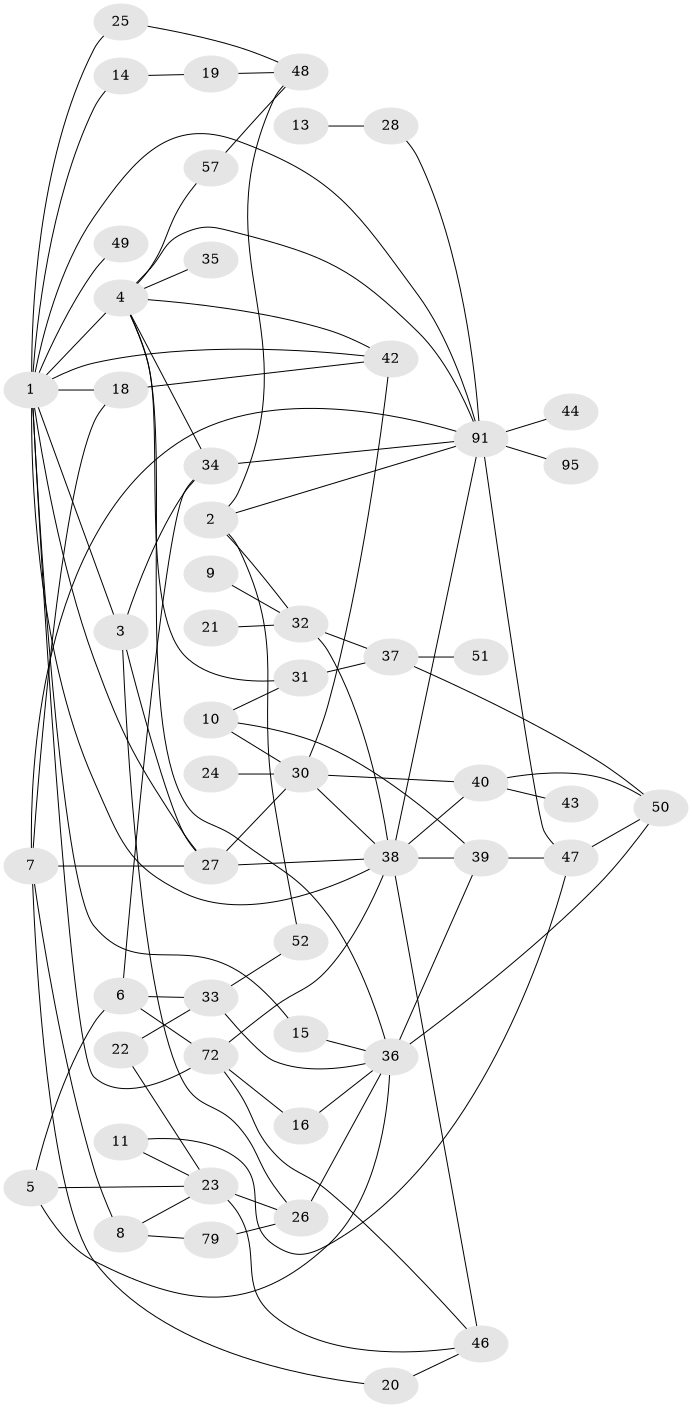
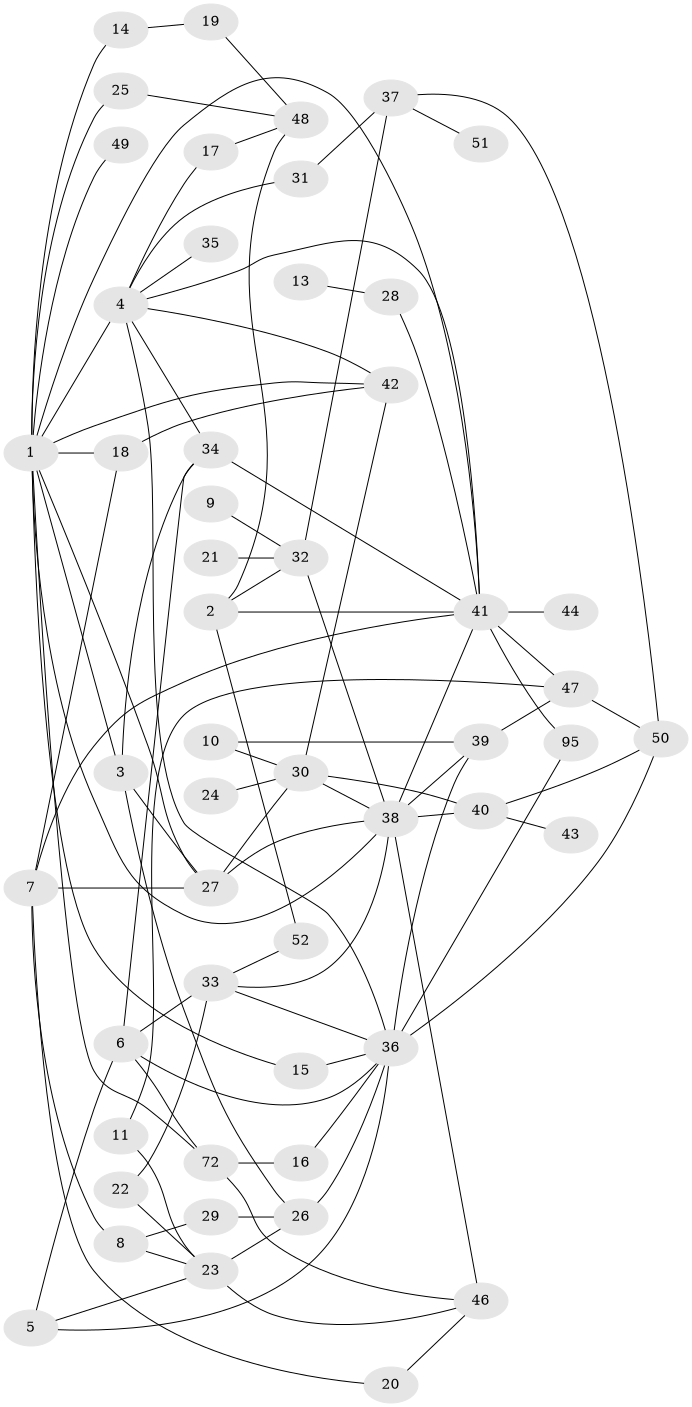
(211, 168) -> (211, 152)
(481, 439) -> (481, 612)
(256, 699) -> none
none -> (481, 895)
(323, 974) -> (343, 954)
none -> (260, 1103)
(211, 1240) -> (211, 1217)
